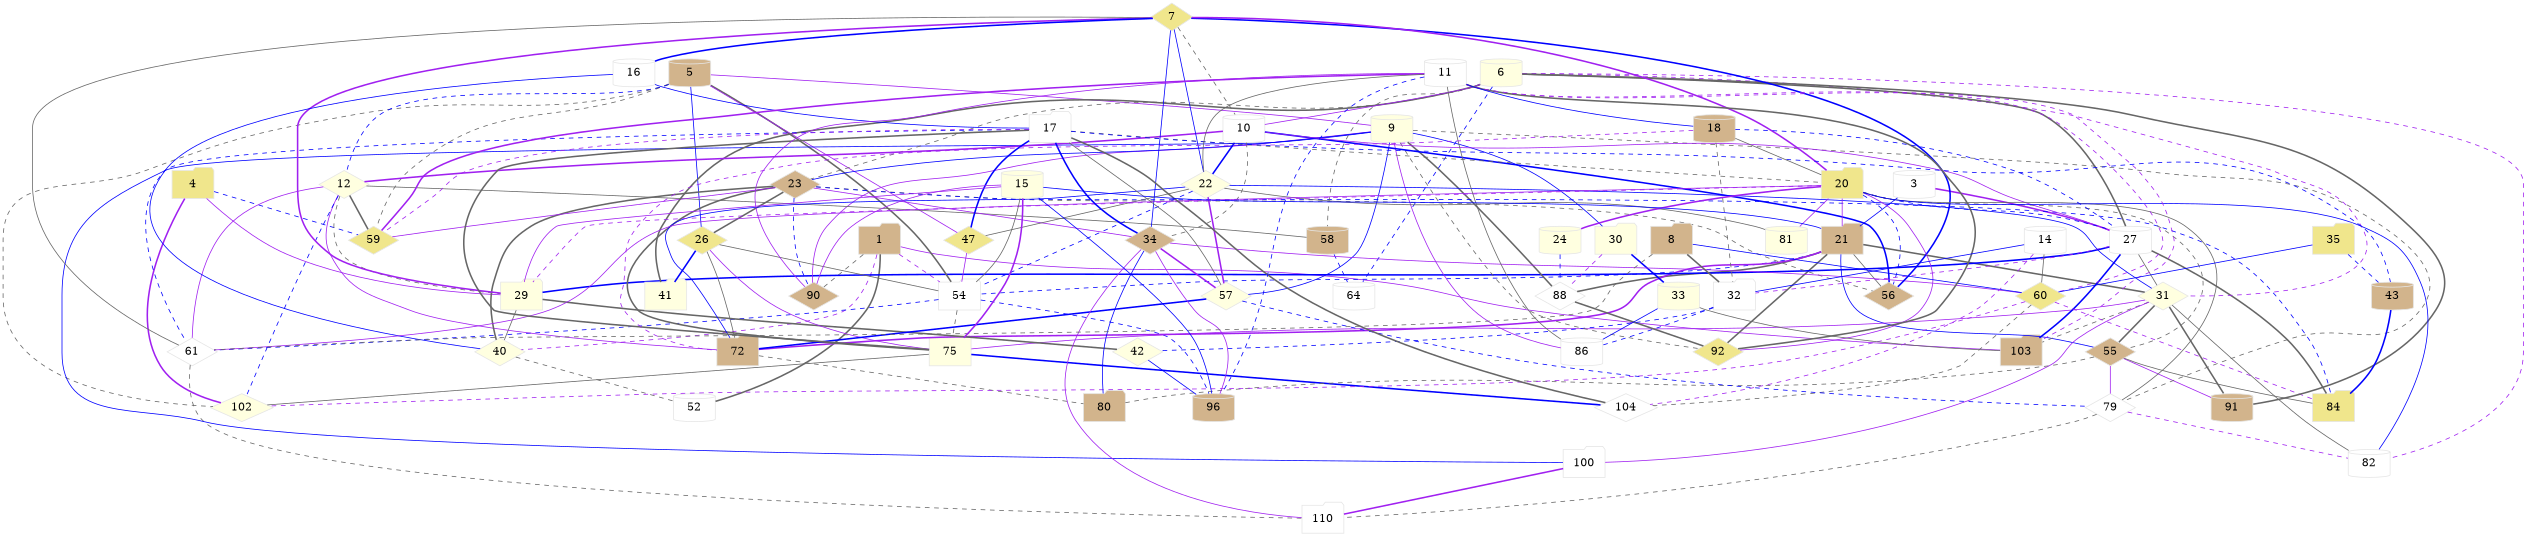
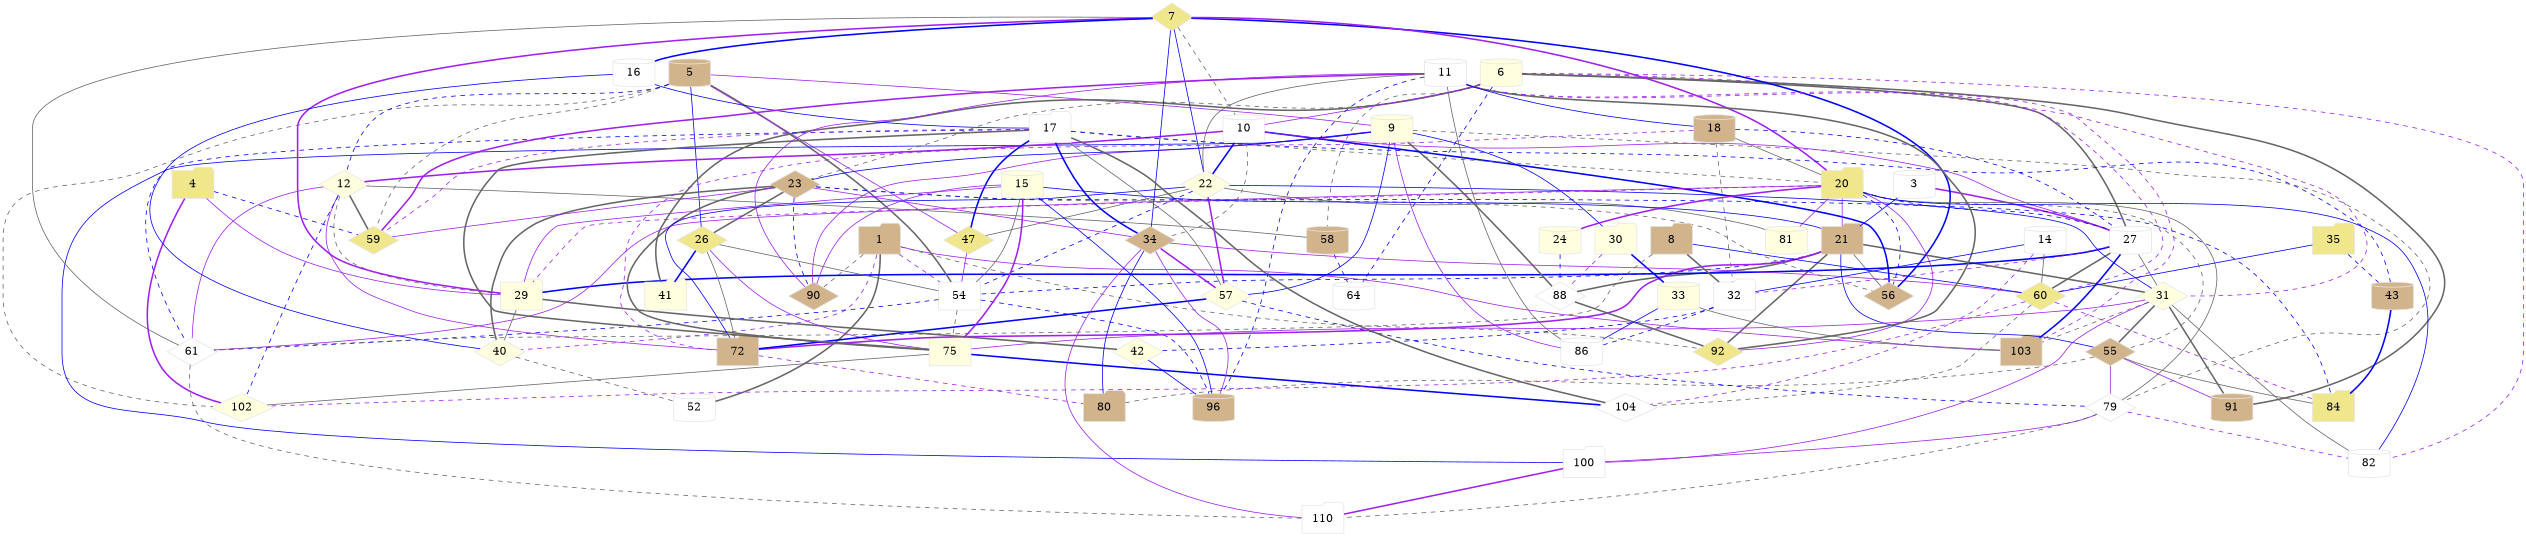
(1514, 299) -> (1297, 322)
(2250, 309) -> (2081, 271)
(921, 380) -> (921, 380)
none -> (1852, 447)
